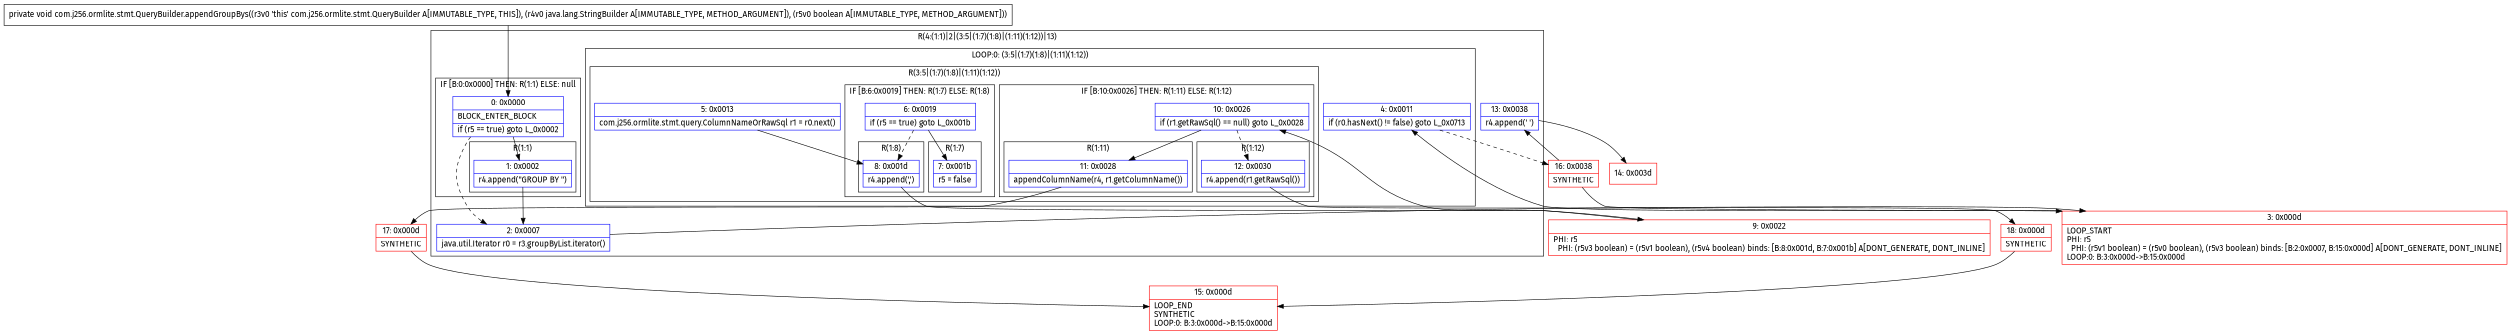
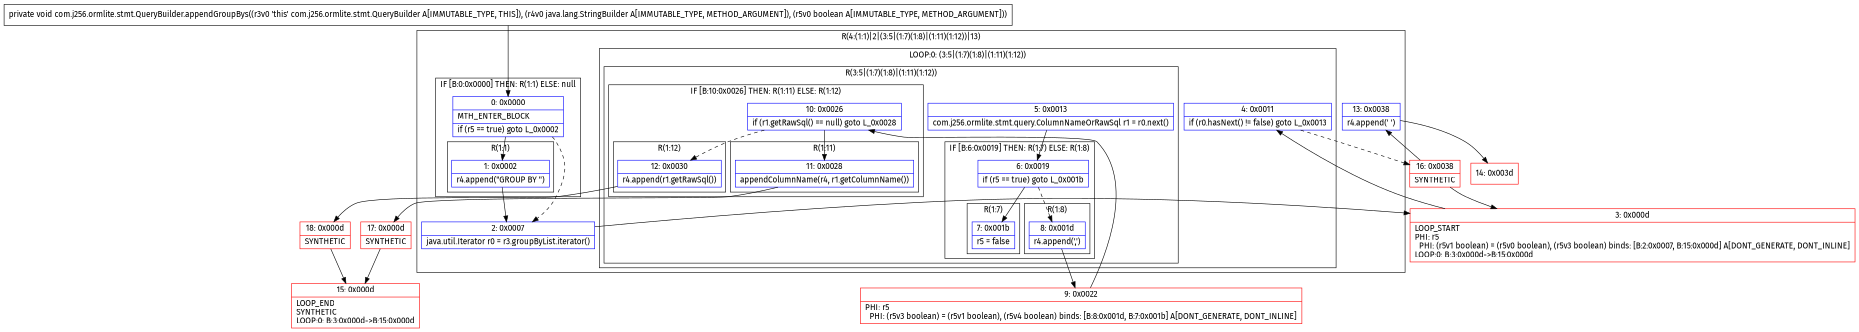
(497, 116) -> (494, 116)
(1397, 123) -> (1258, 123)
(807, 146) -> (1042, 145)
